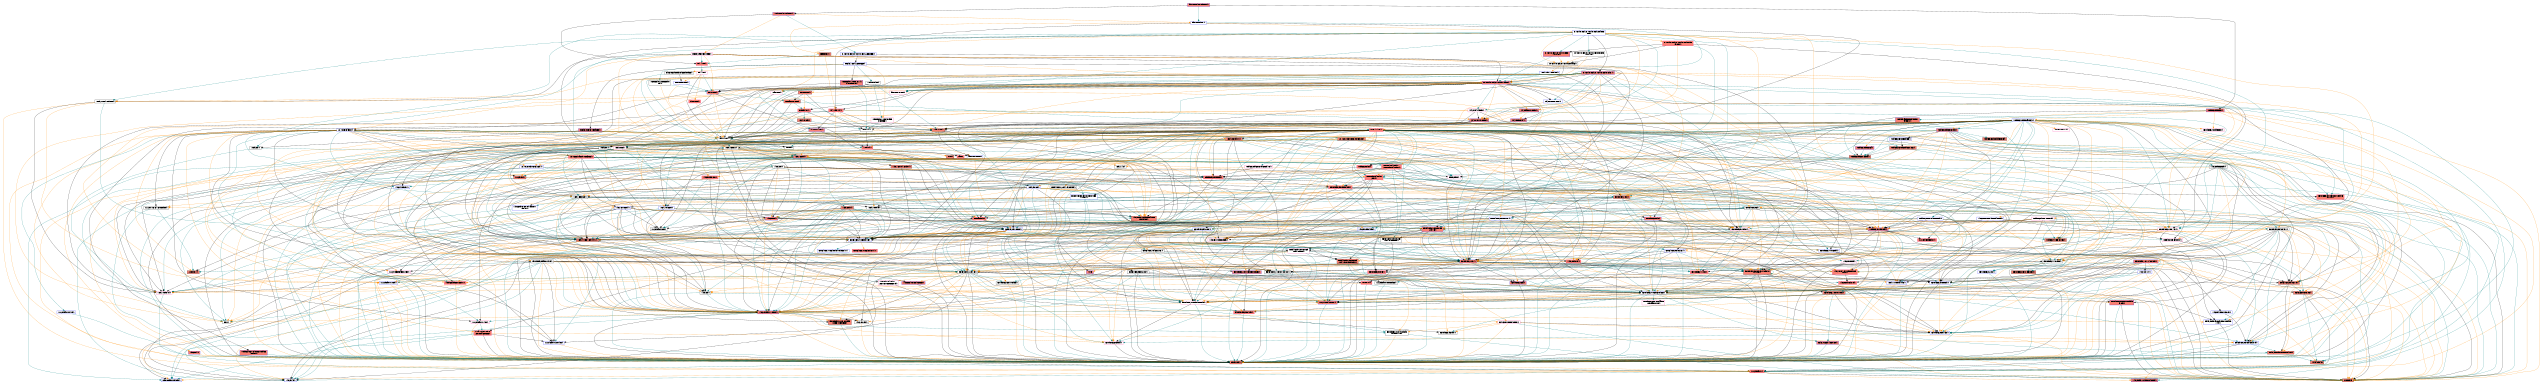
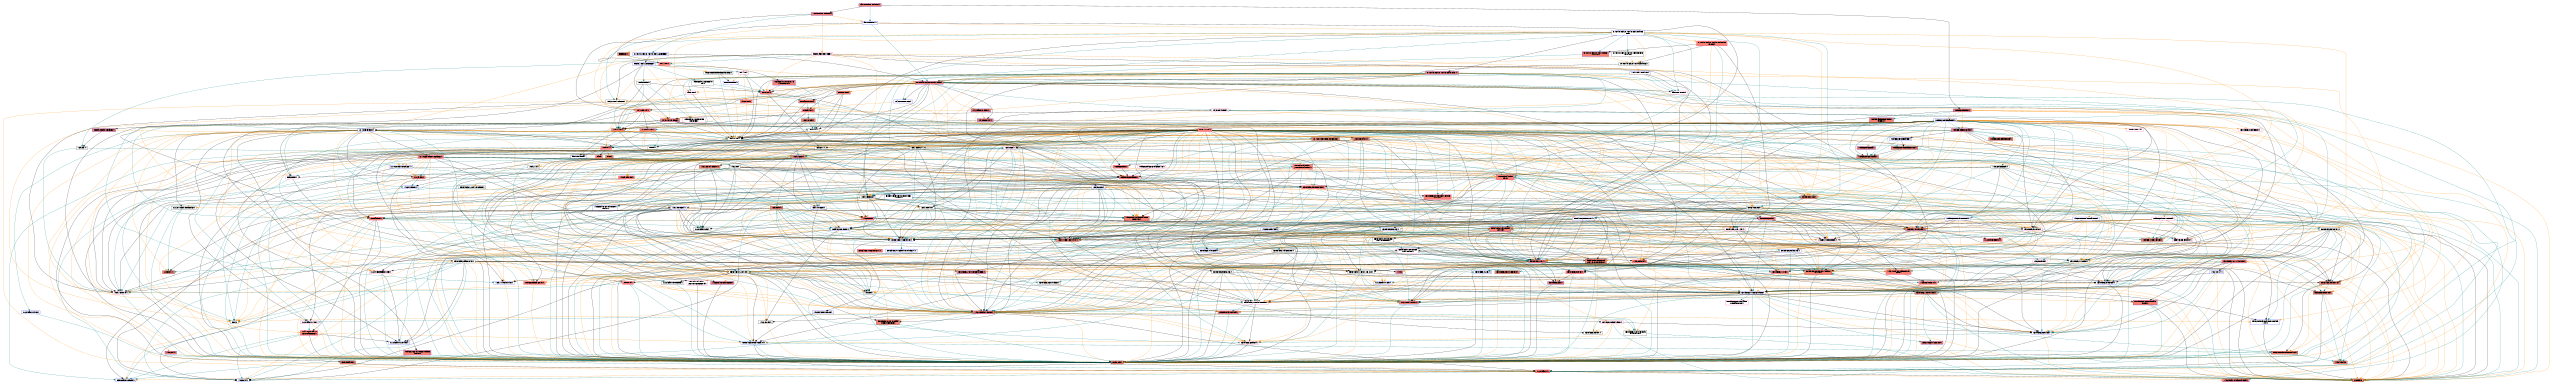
(797, 288) -> (389, 291)
(1137, 317) -> (1297, 317)
none -> (348, 362)
